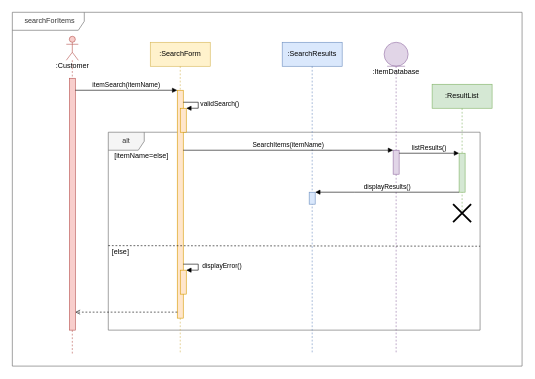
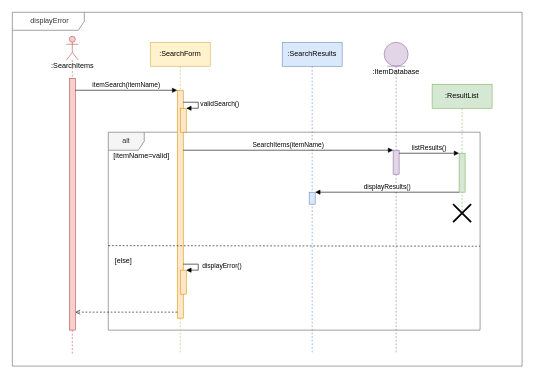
(50, 21) -> (50, 21)
(73, 66) -> (73, 66)
(142, 156) -> (142, 156)
(120, 252) -> (123, 261)
